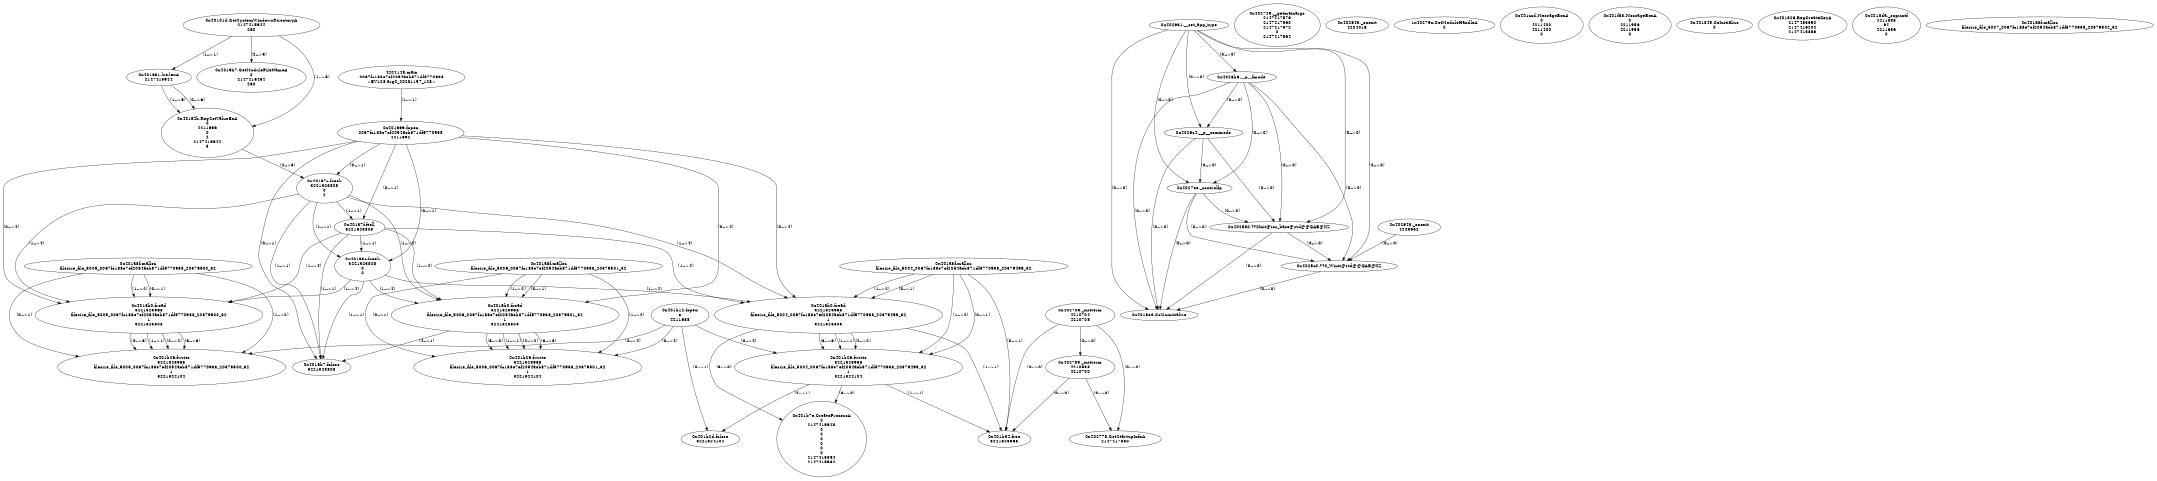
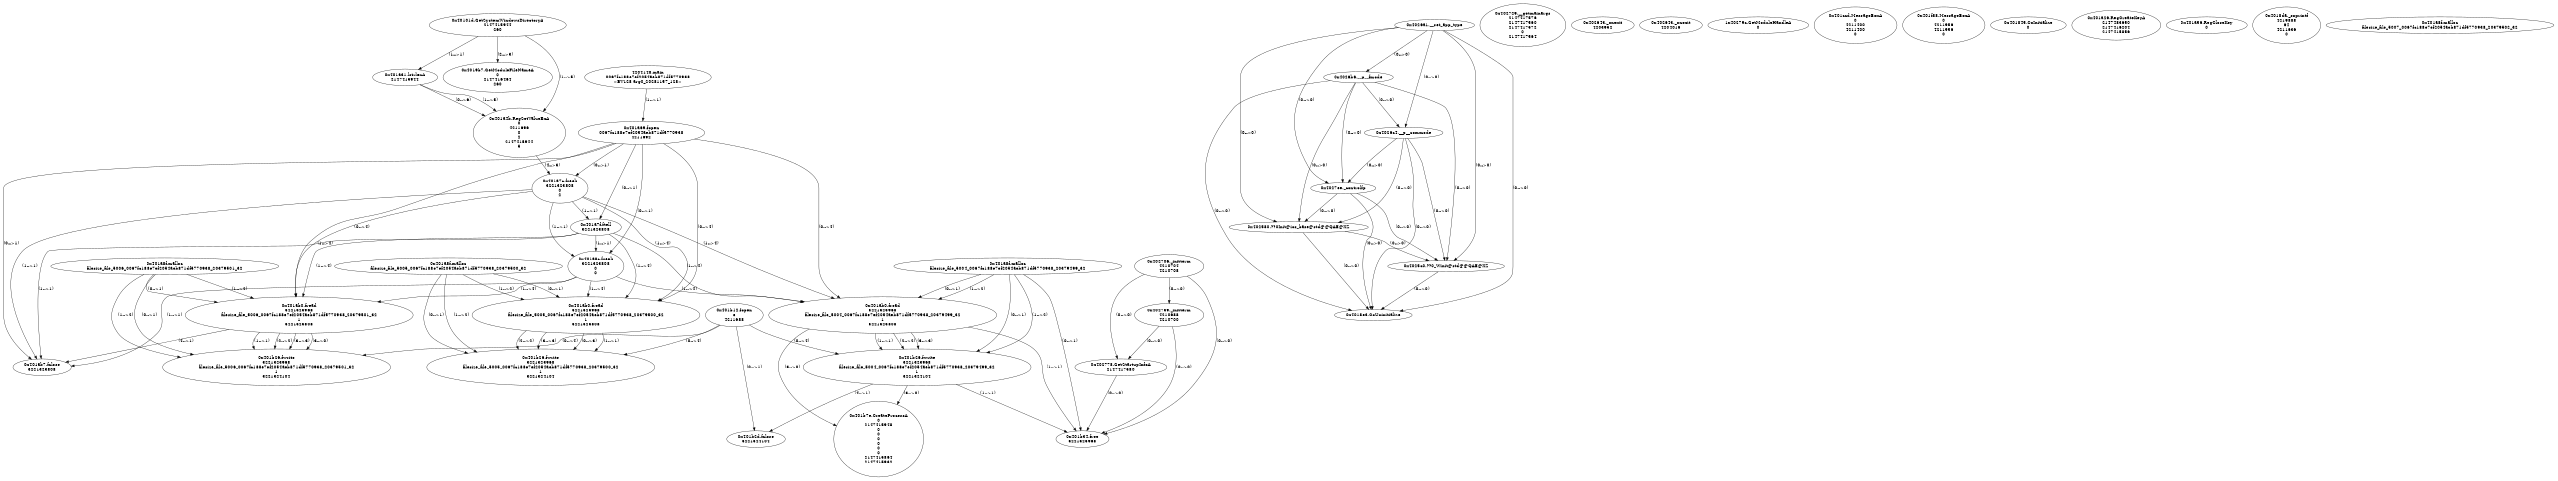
(1887, 25) -> (2287, 25)
none -> (2207, 25)
(1374, 247) -> (1430, 196)
none -> (1102, 402)
